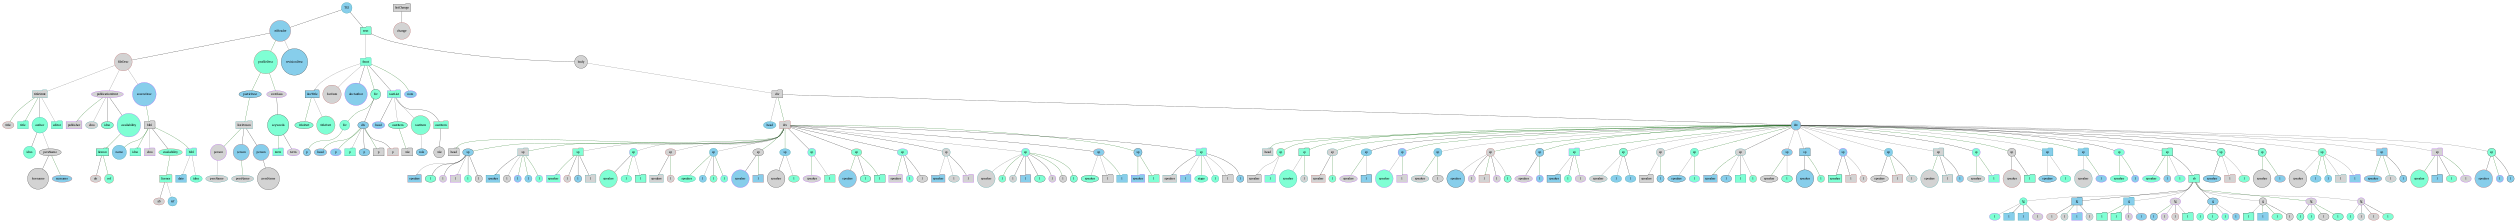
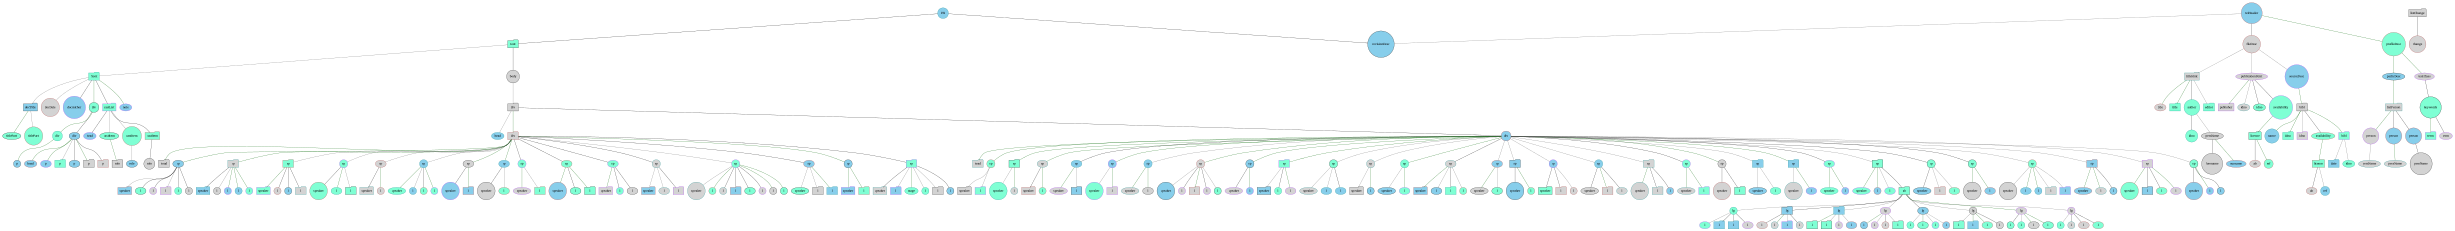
(316, 19) -> (1158, 28)
